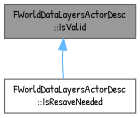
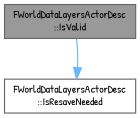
(63, 64) -> (78, 53)
